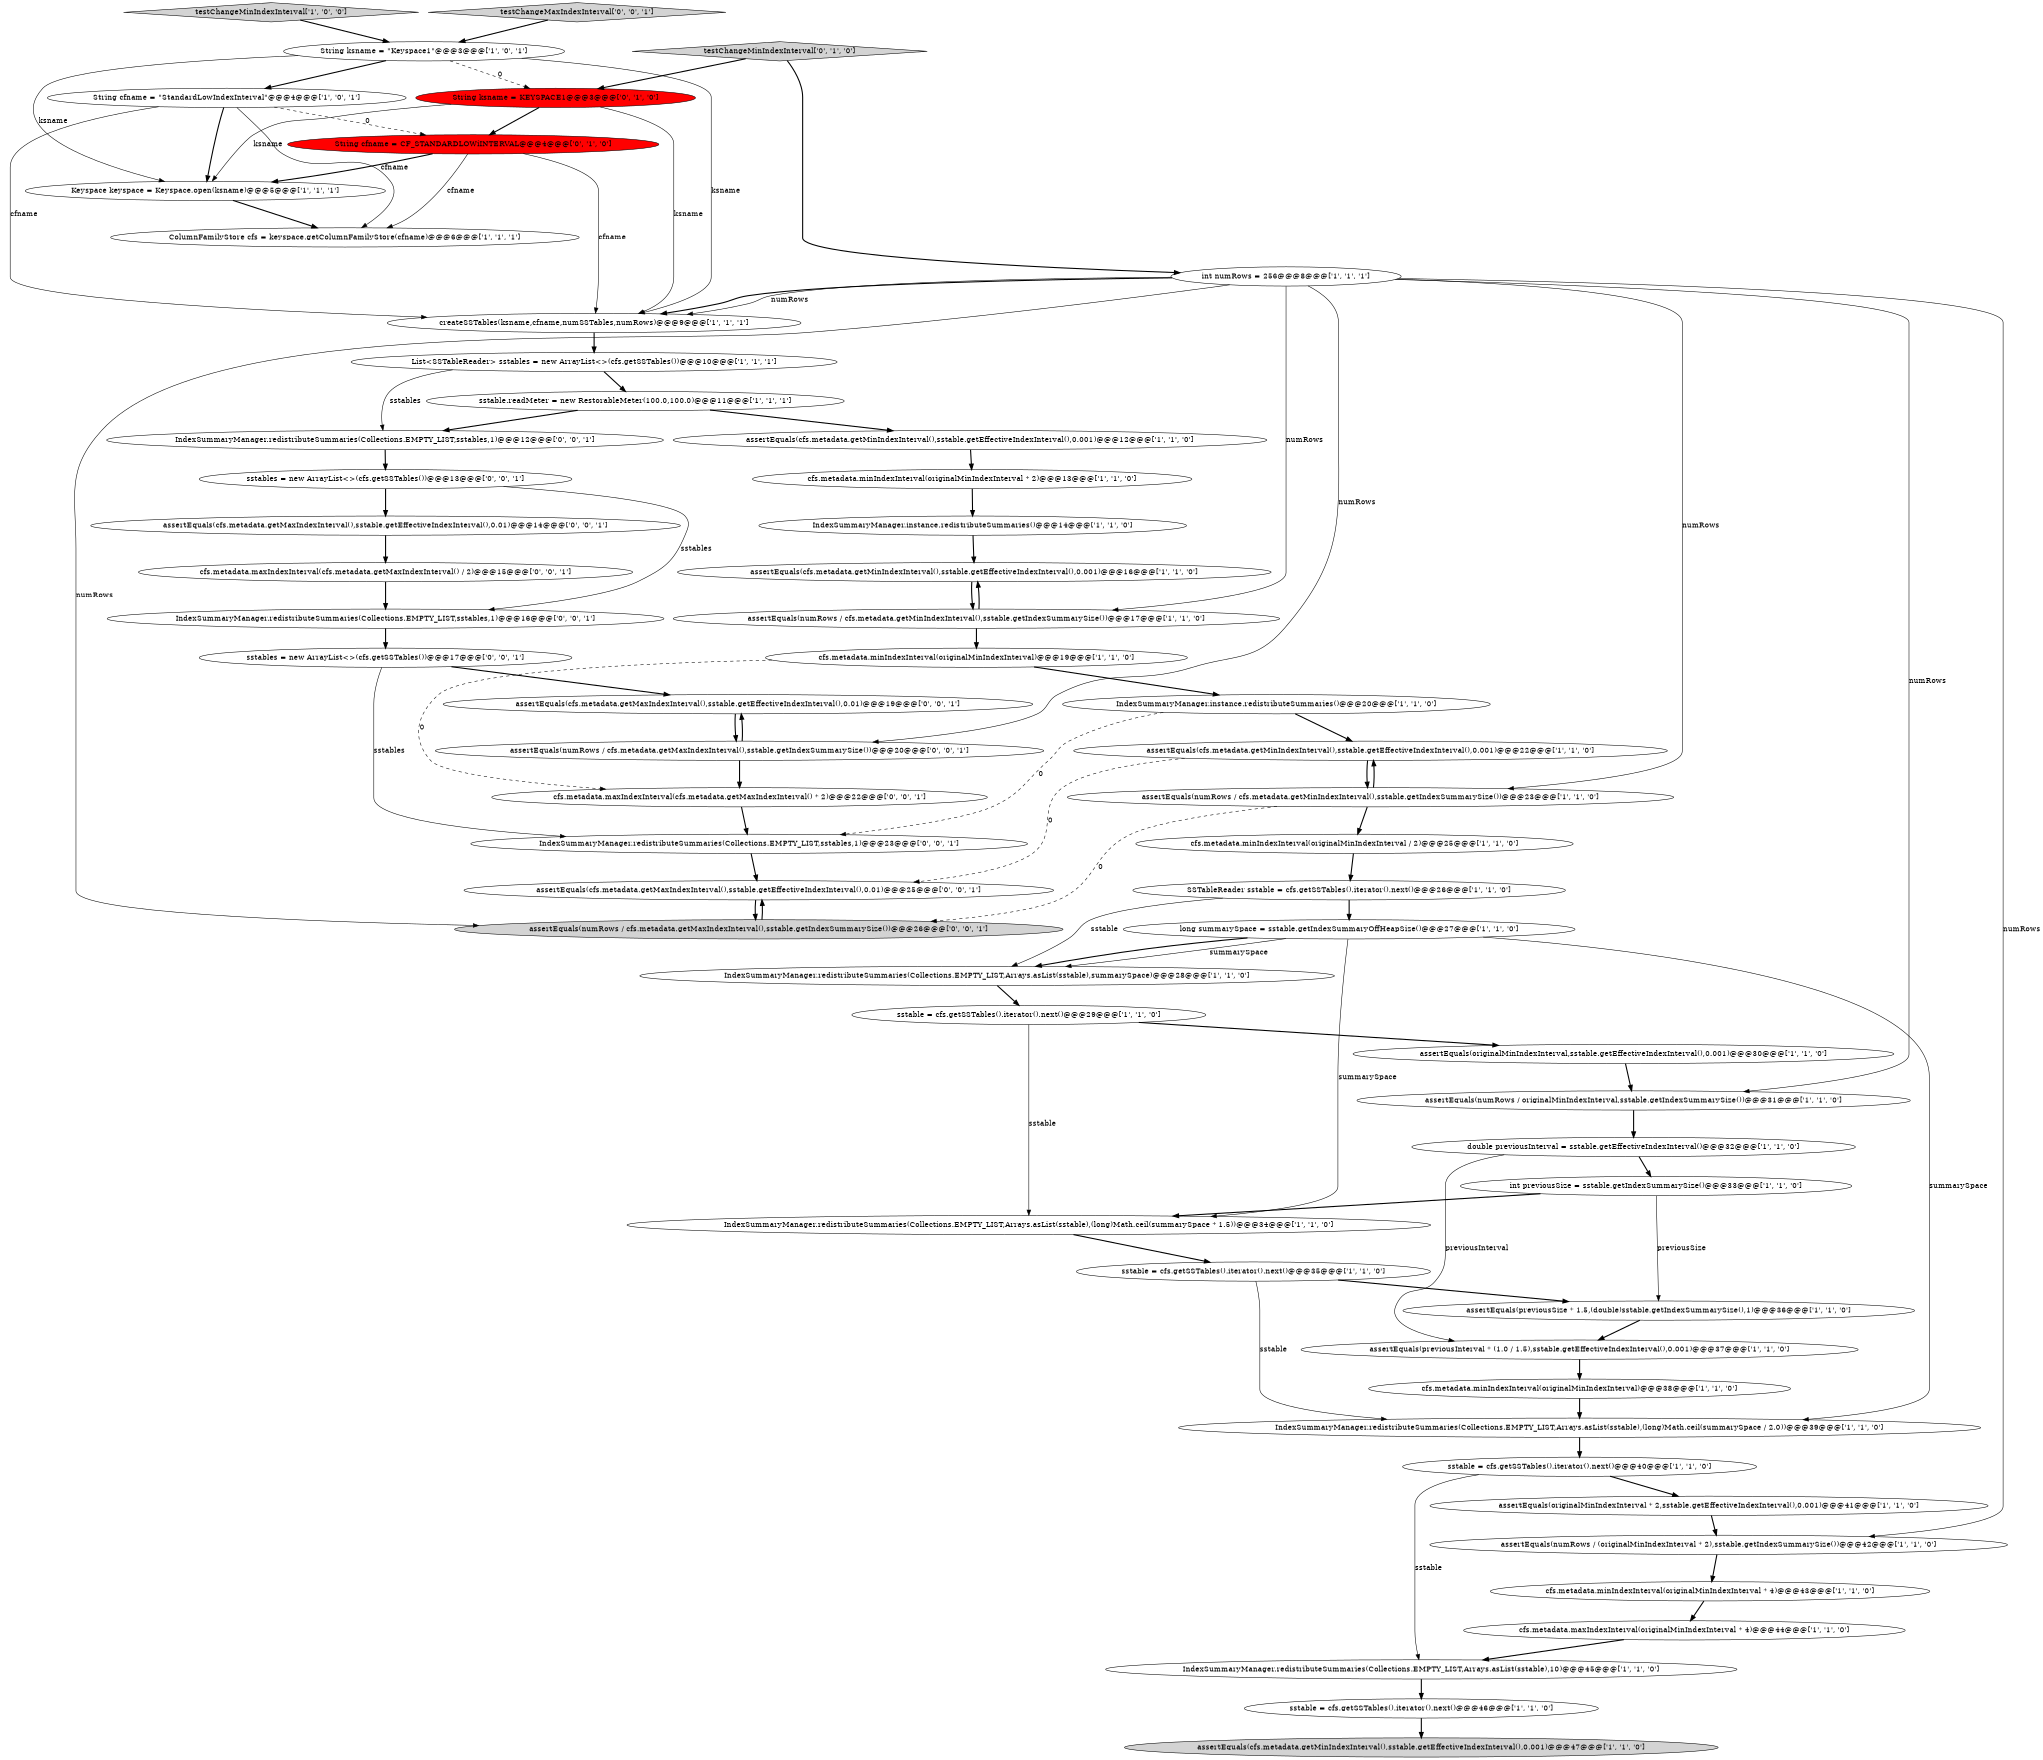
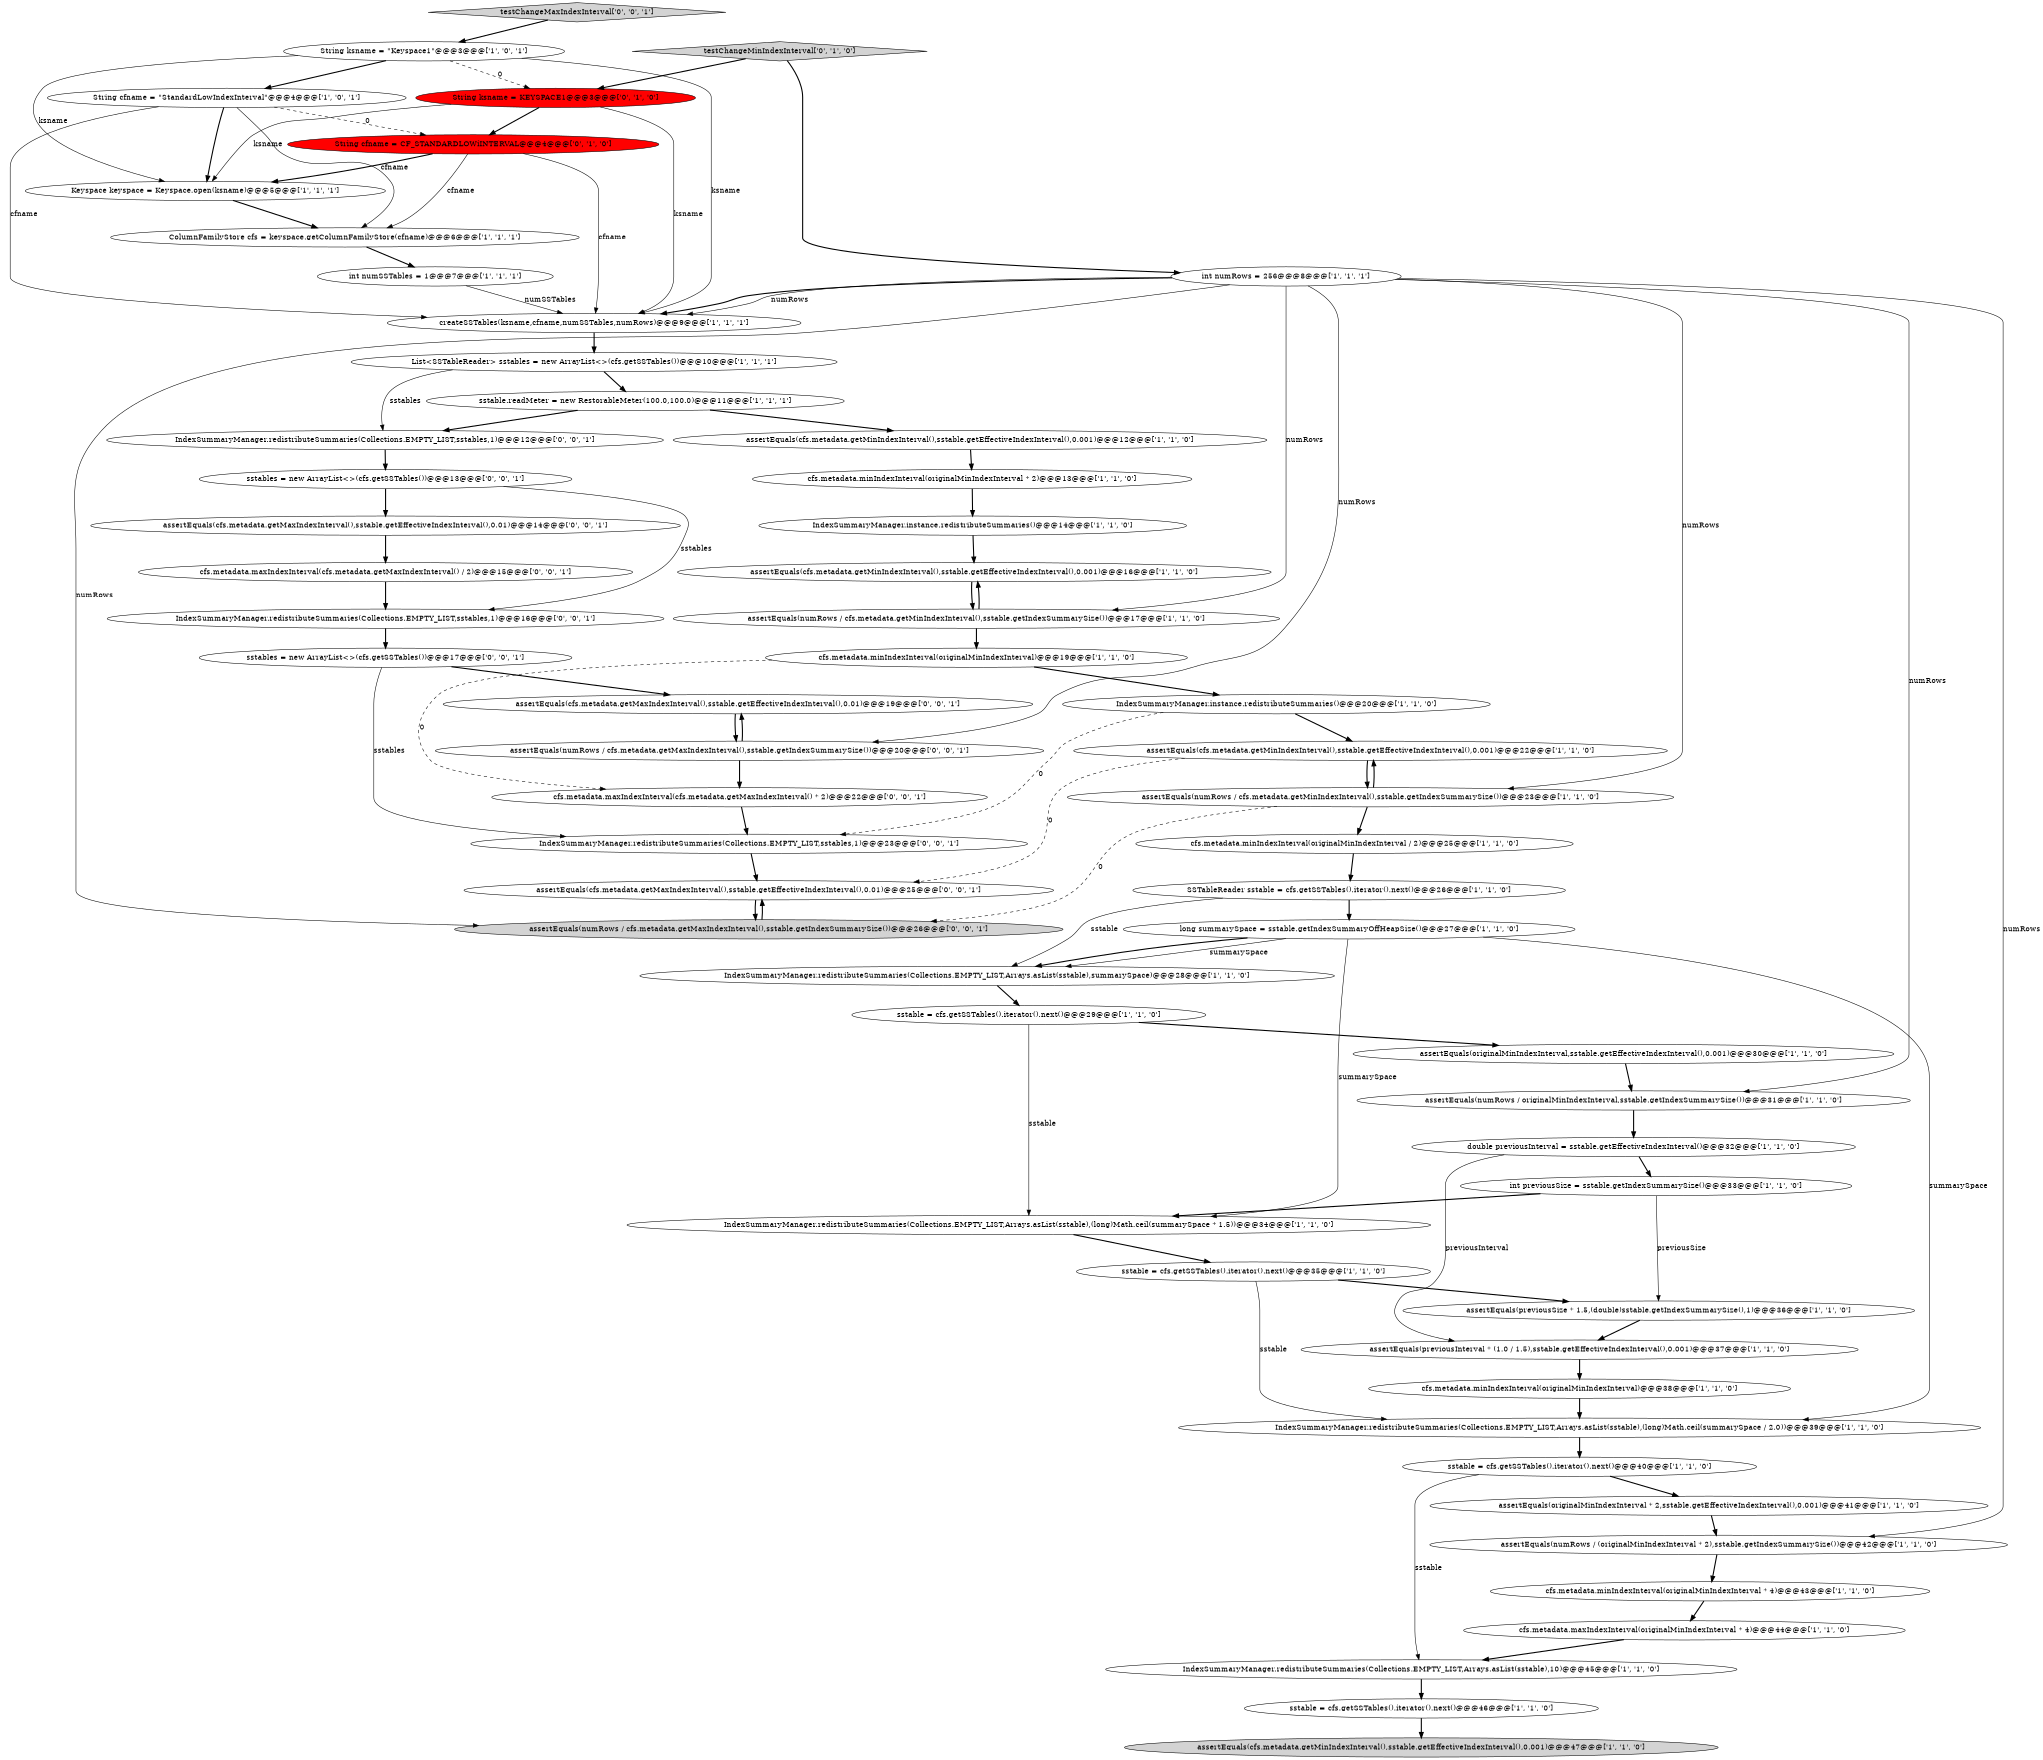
(271, 12) -> none
none -> (435, 276)
